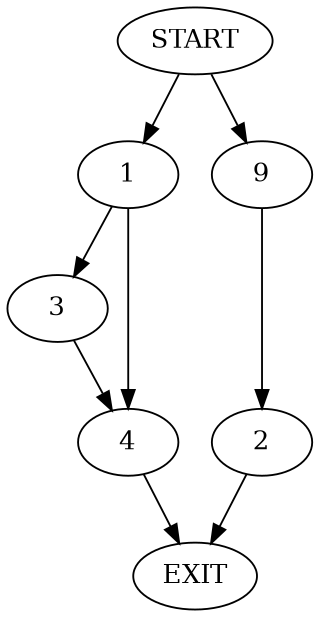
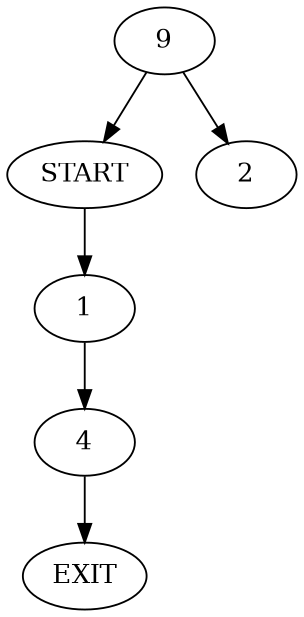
(225, 100) -> (130, 99)
(58, 308) -> none
(233, 500) -> none
